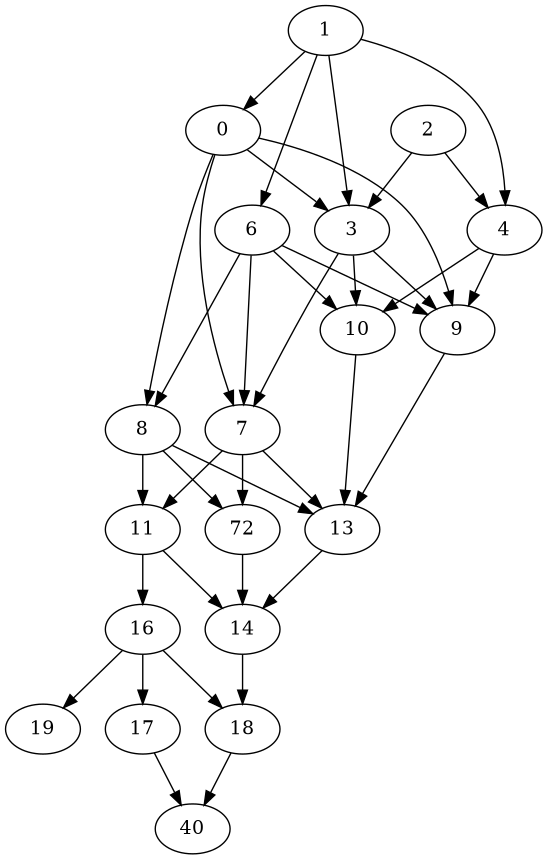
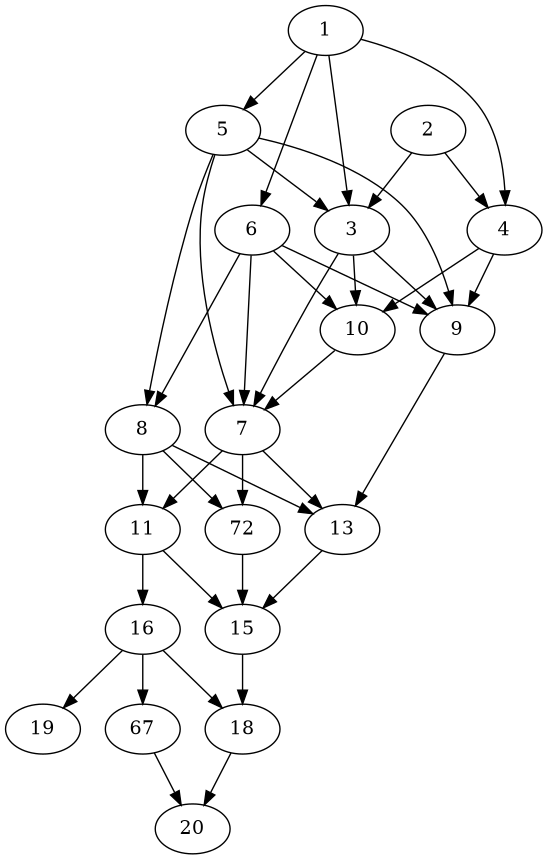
(223, 130) -> (223, 130)
(351, 423) -> (305, 376)
(243, 629) -> (243, 629)
(143, 729) -> (143, 729)
(193, 829) -> (193, 829)
